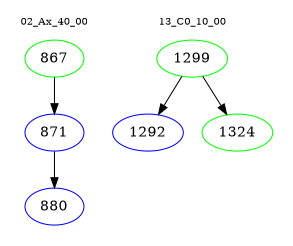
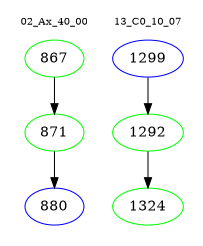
(193, 22) -> (148, 22)
(192, 59) -> (148, 59)
(212, 91) -> (148, 165)
(54, 133) -> (54, 133)
(148, 133) -> (148, 133)
